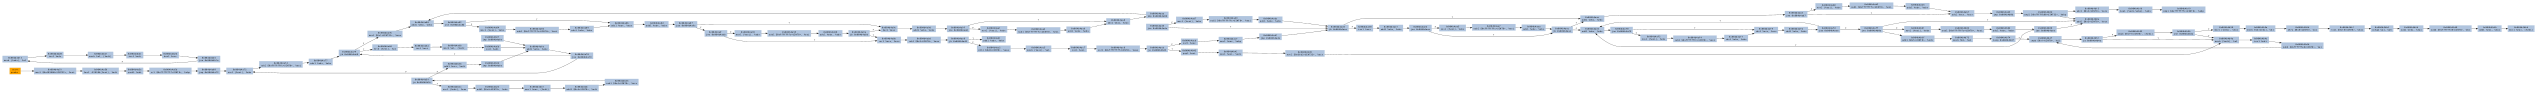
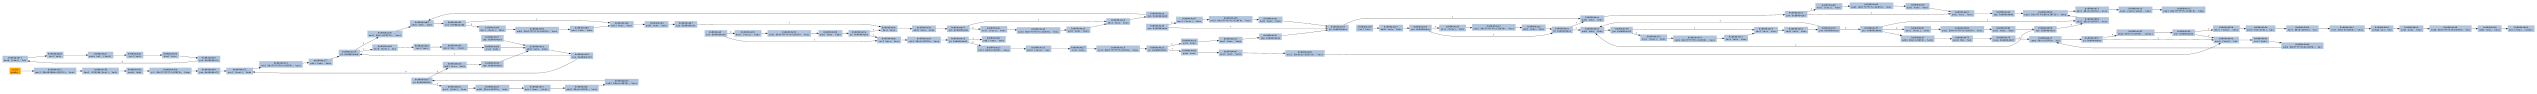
(2067, 18) -> (2073, 16)
(1352, 28) -> none
(699, 29) -> none
